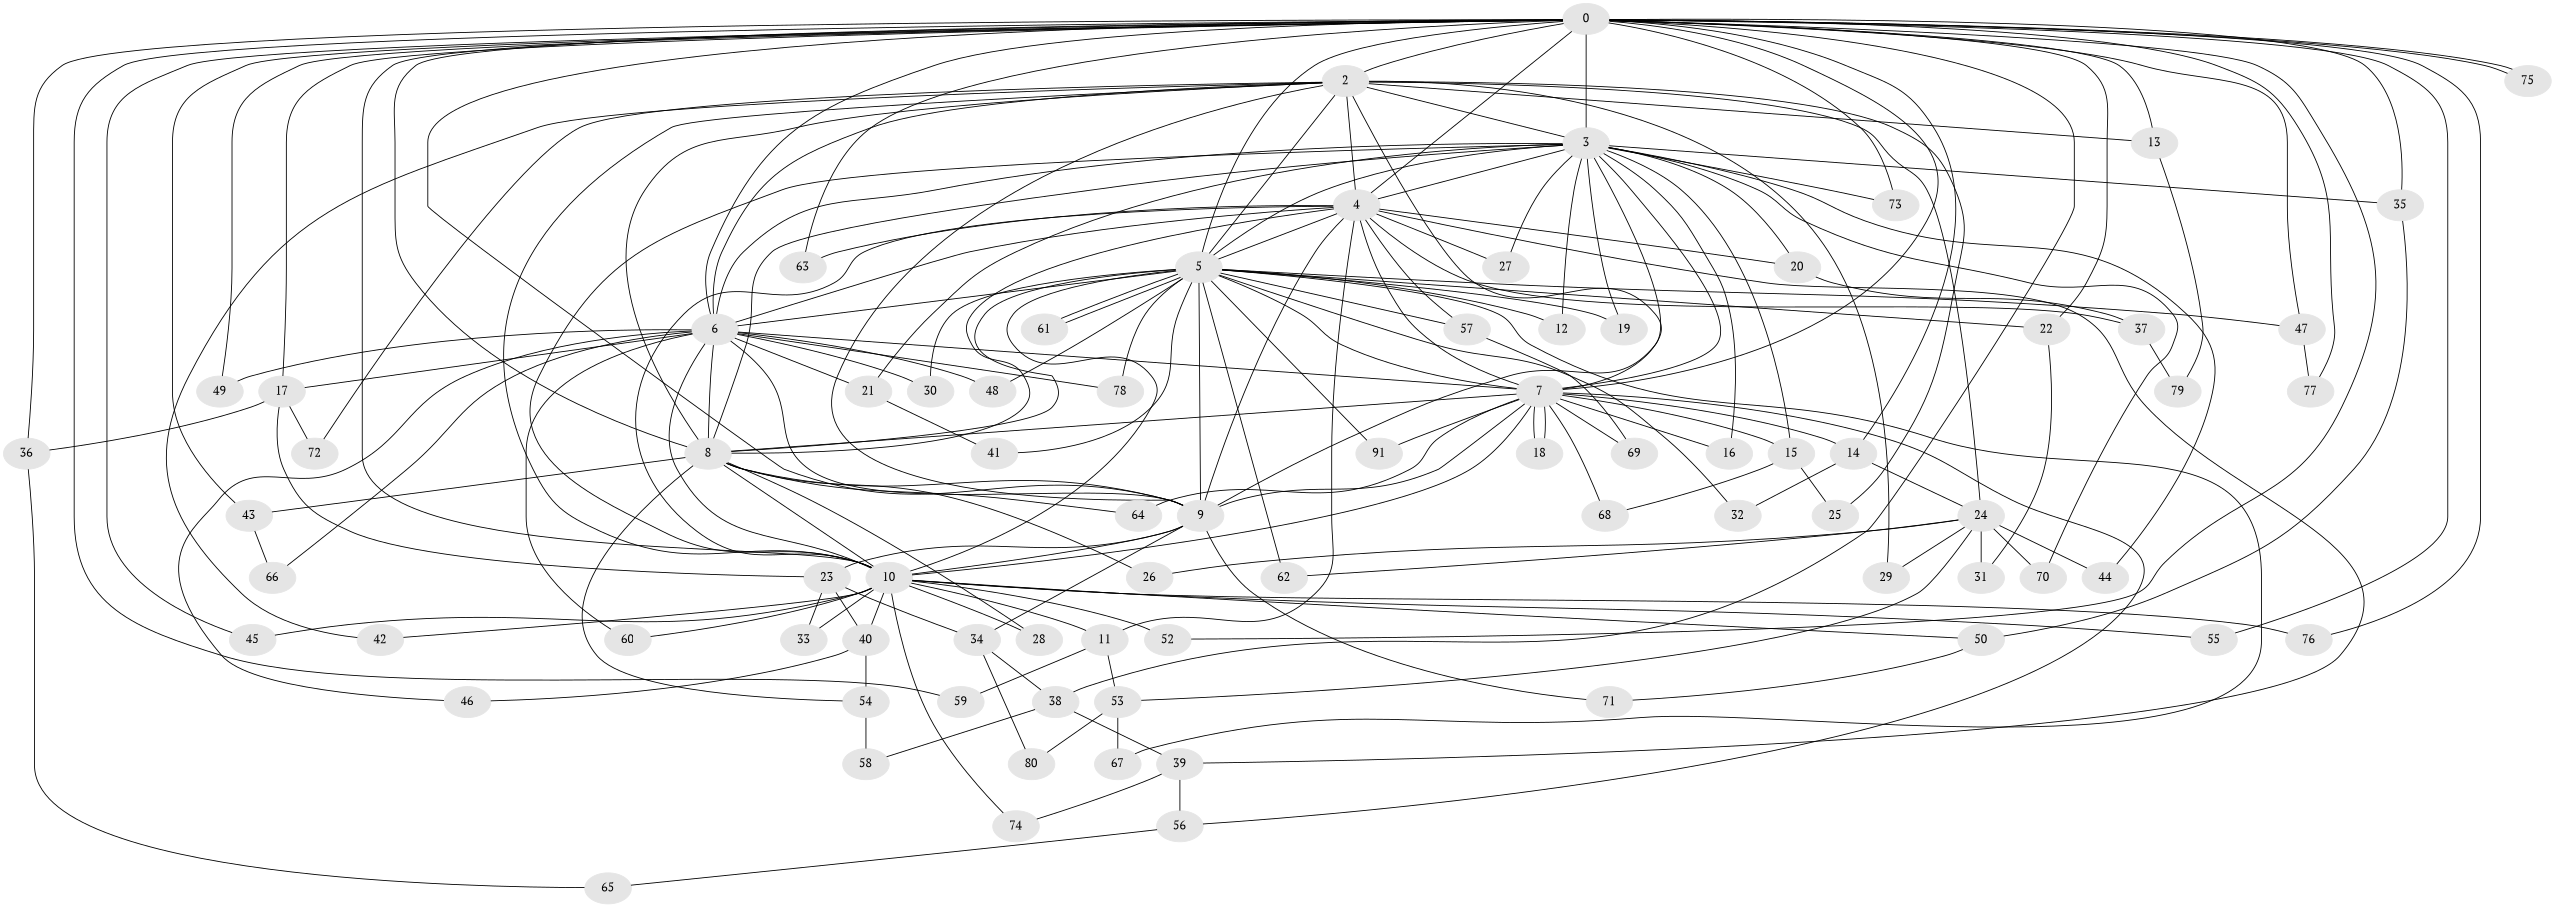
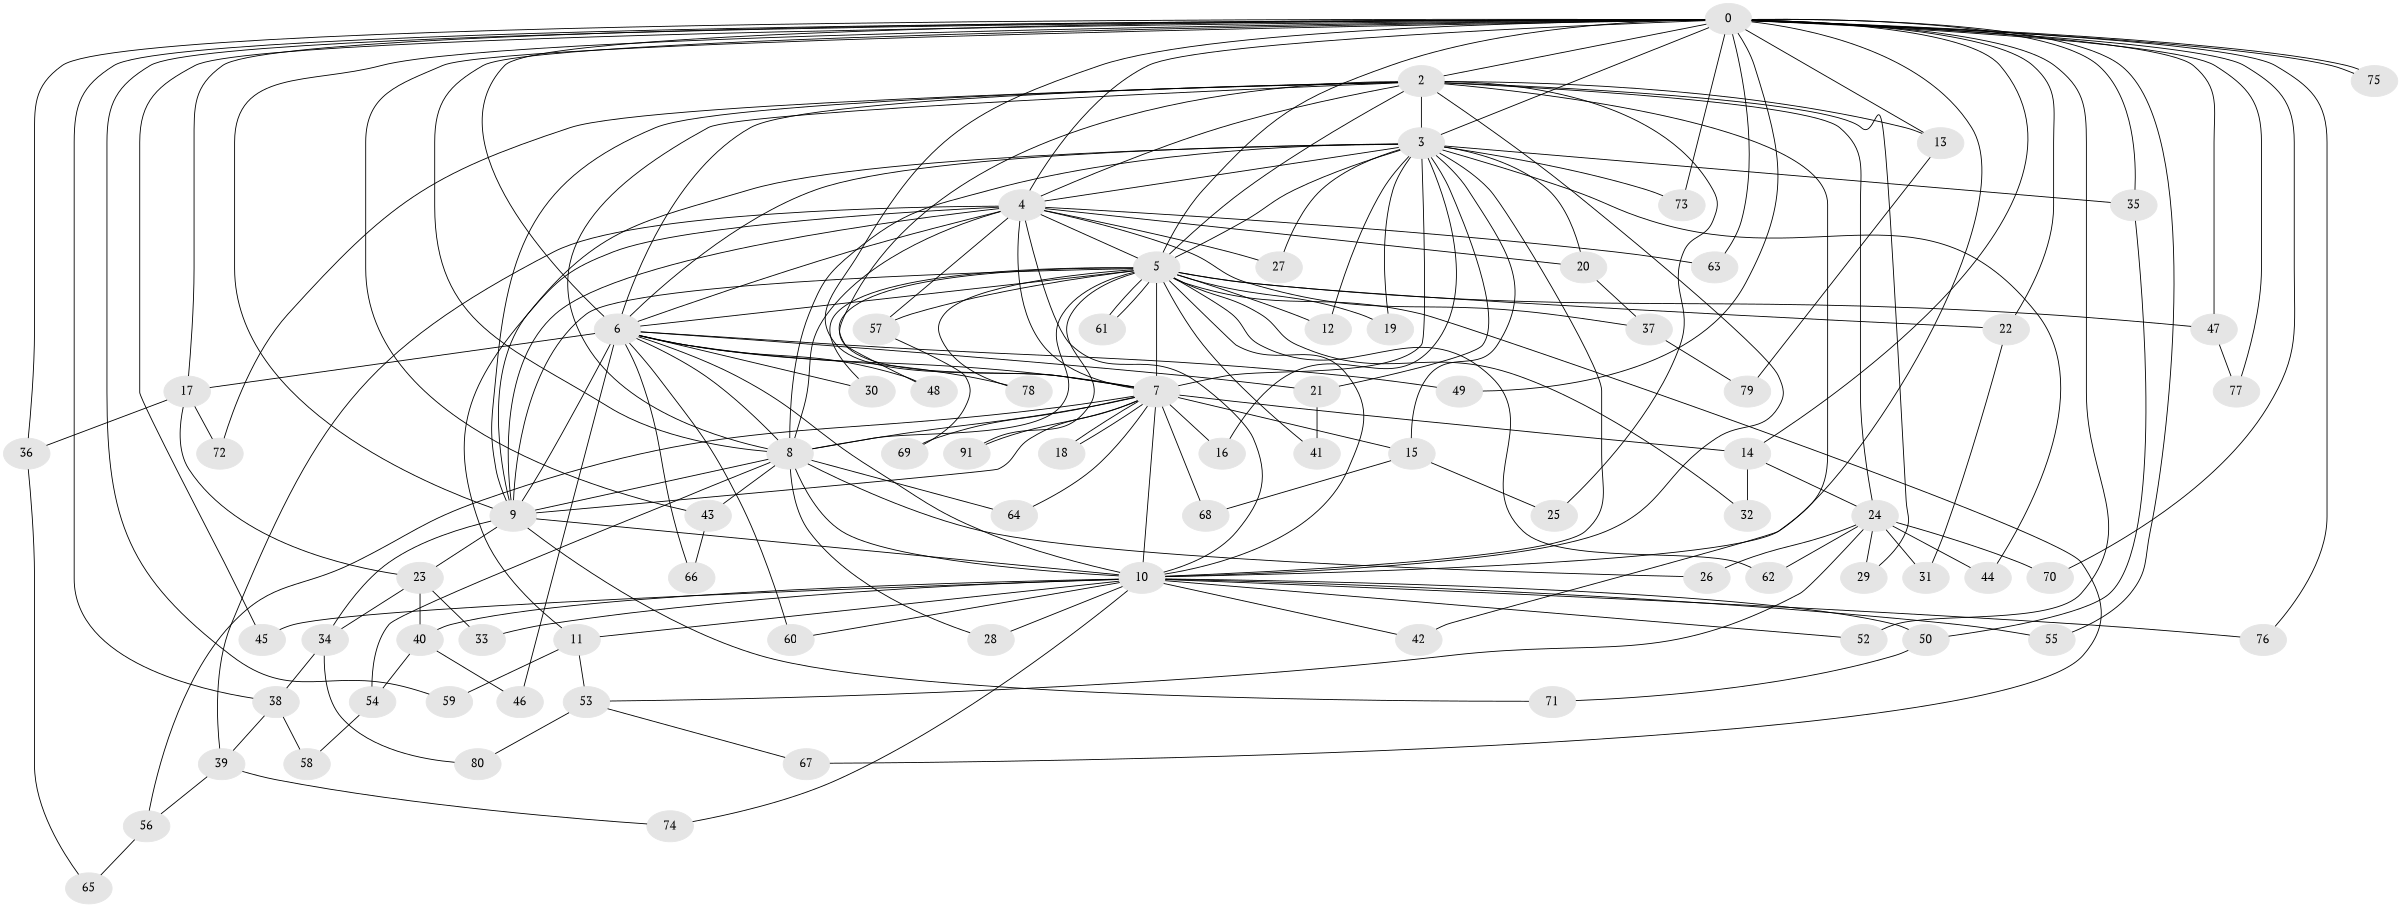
(2025, 282) -> (2290, 111)
